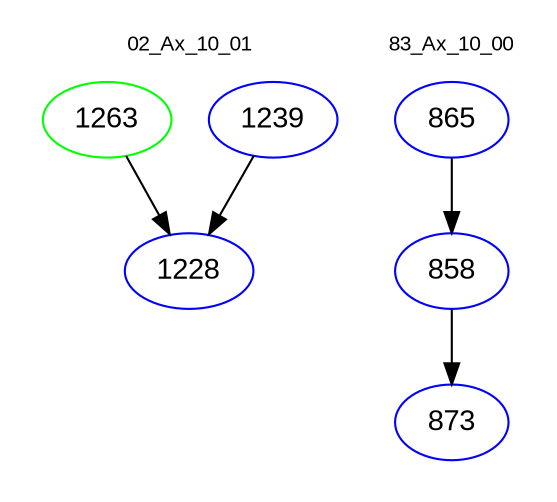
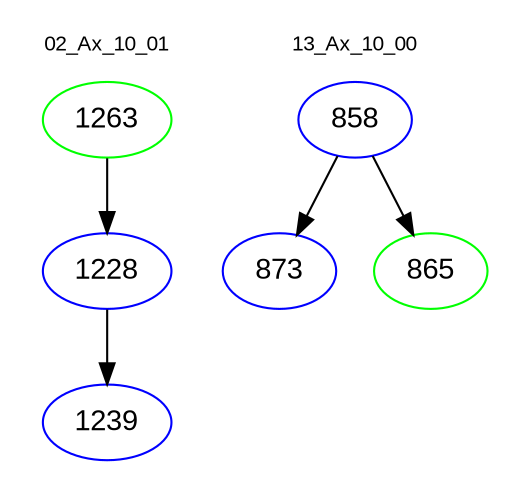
(452, 45) -> (355, 45)
(452, 120) -> (431, 271)
(452, 185) -> (388, 186)
(237, 186) -> (107, 336)
